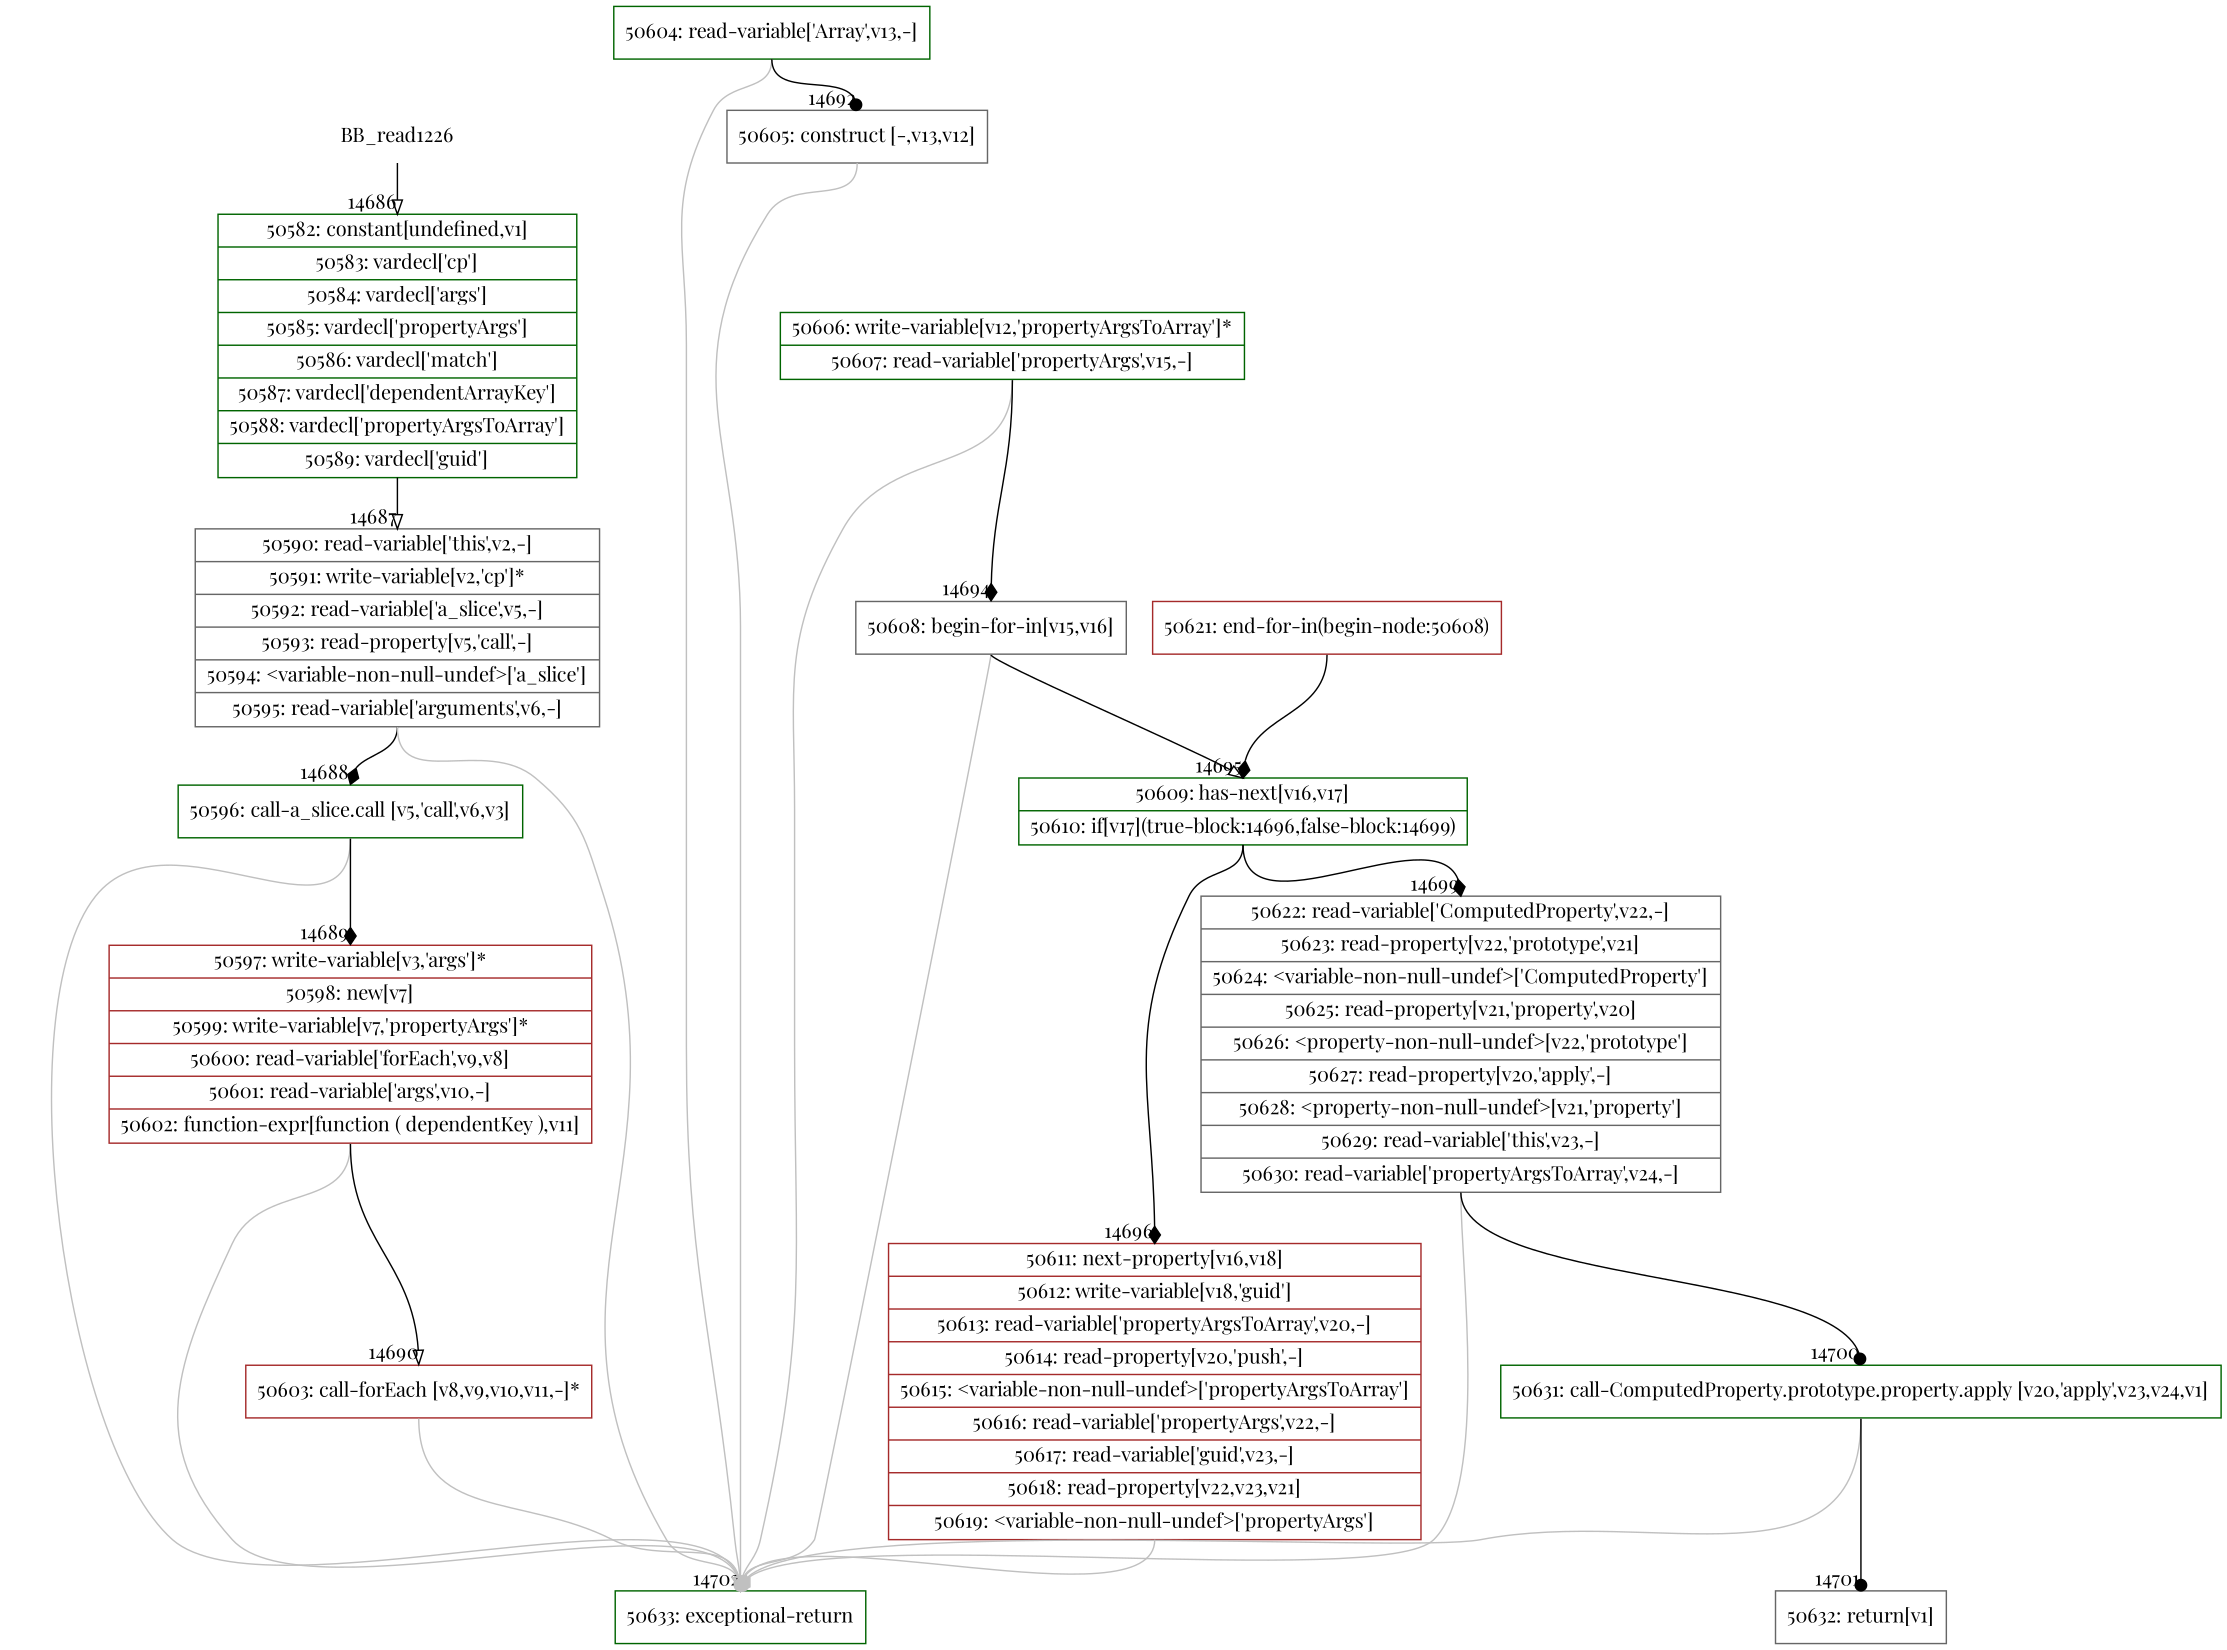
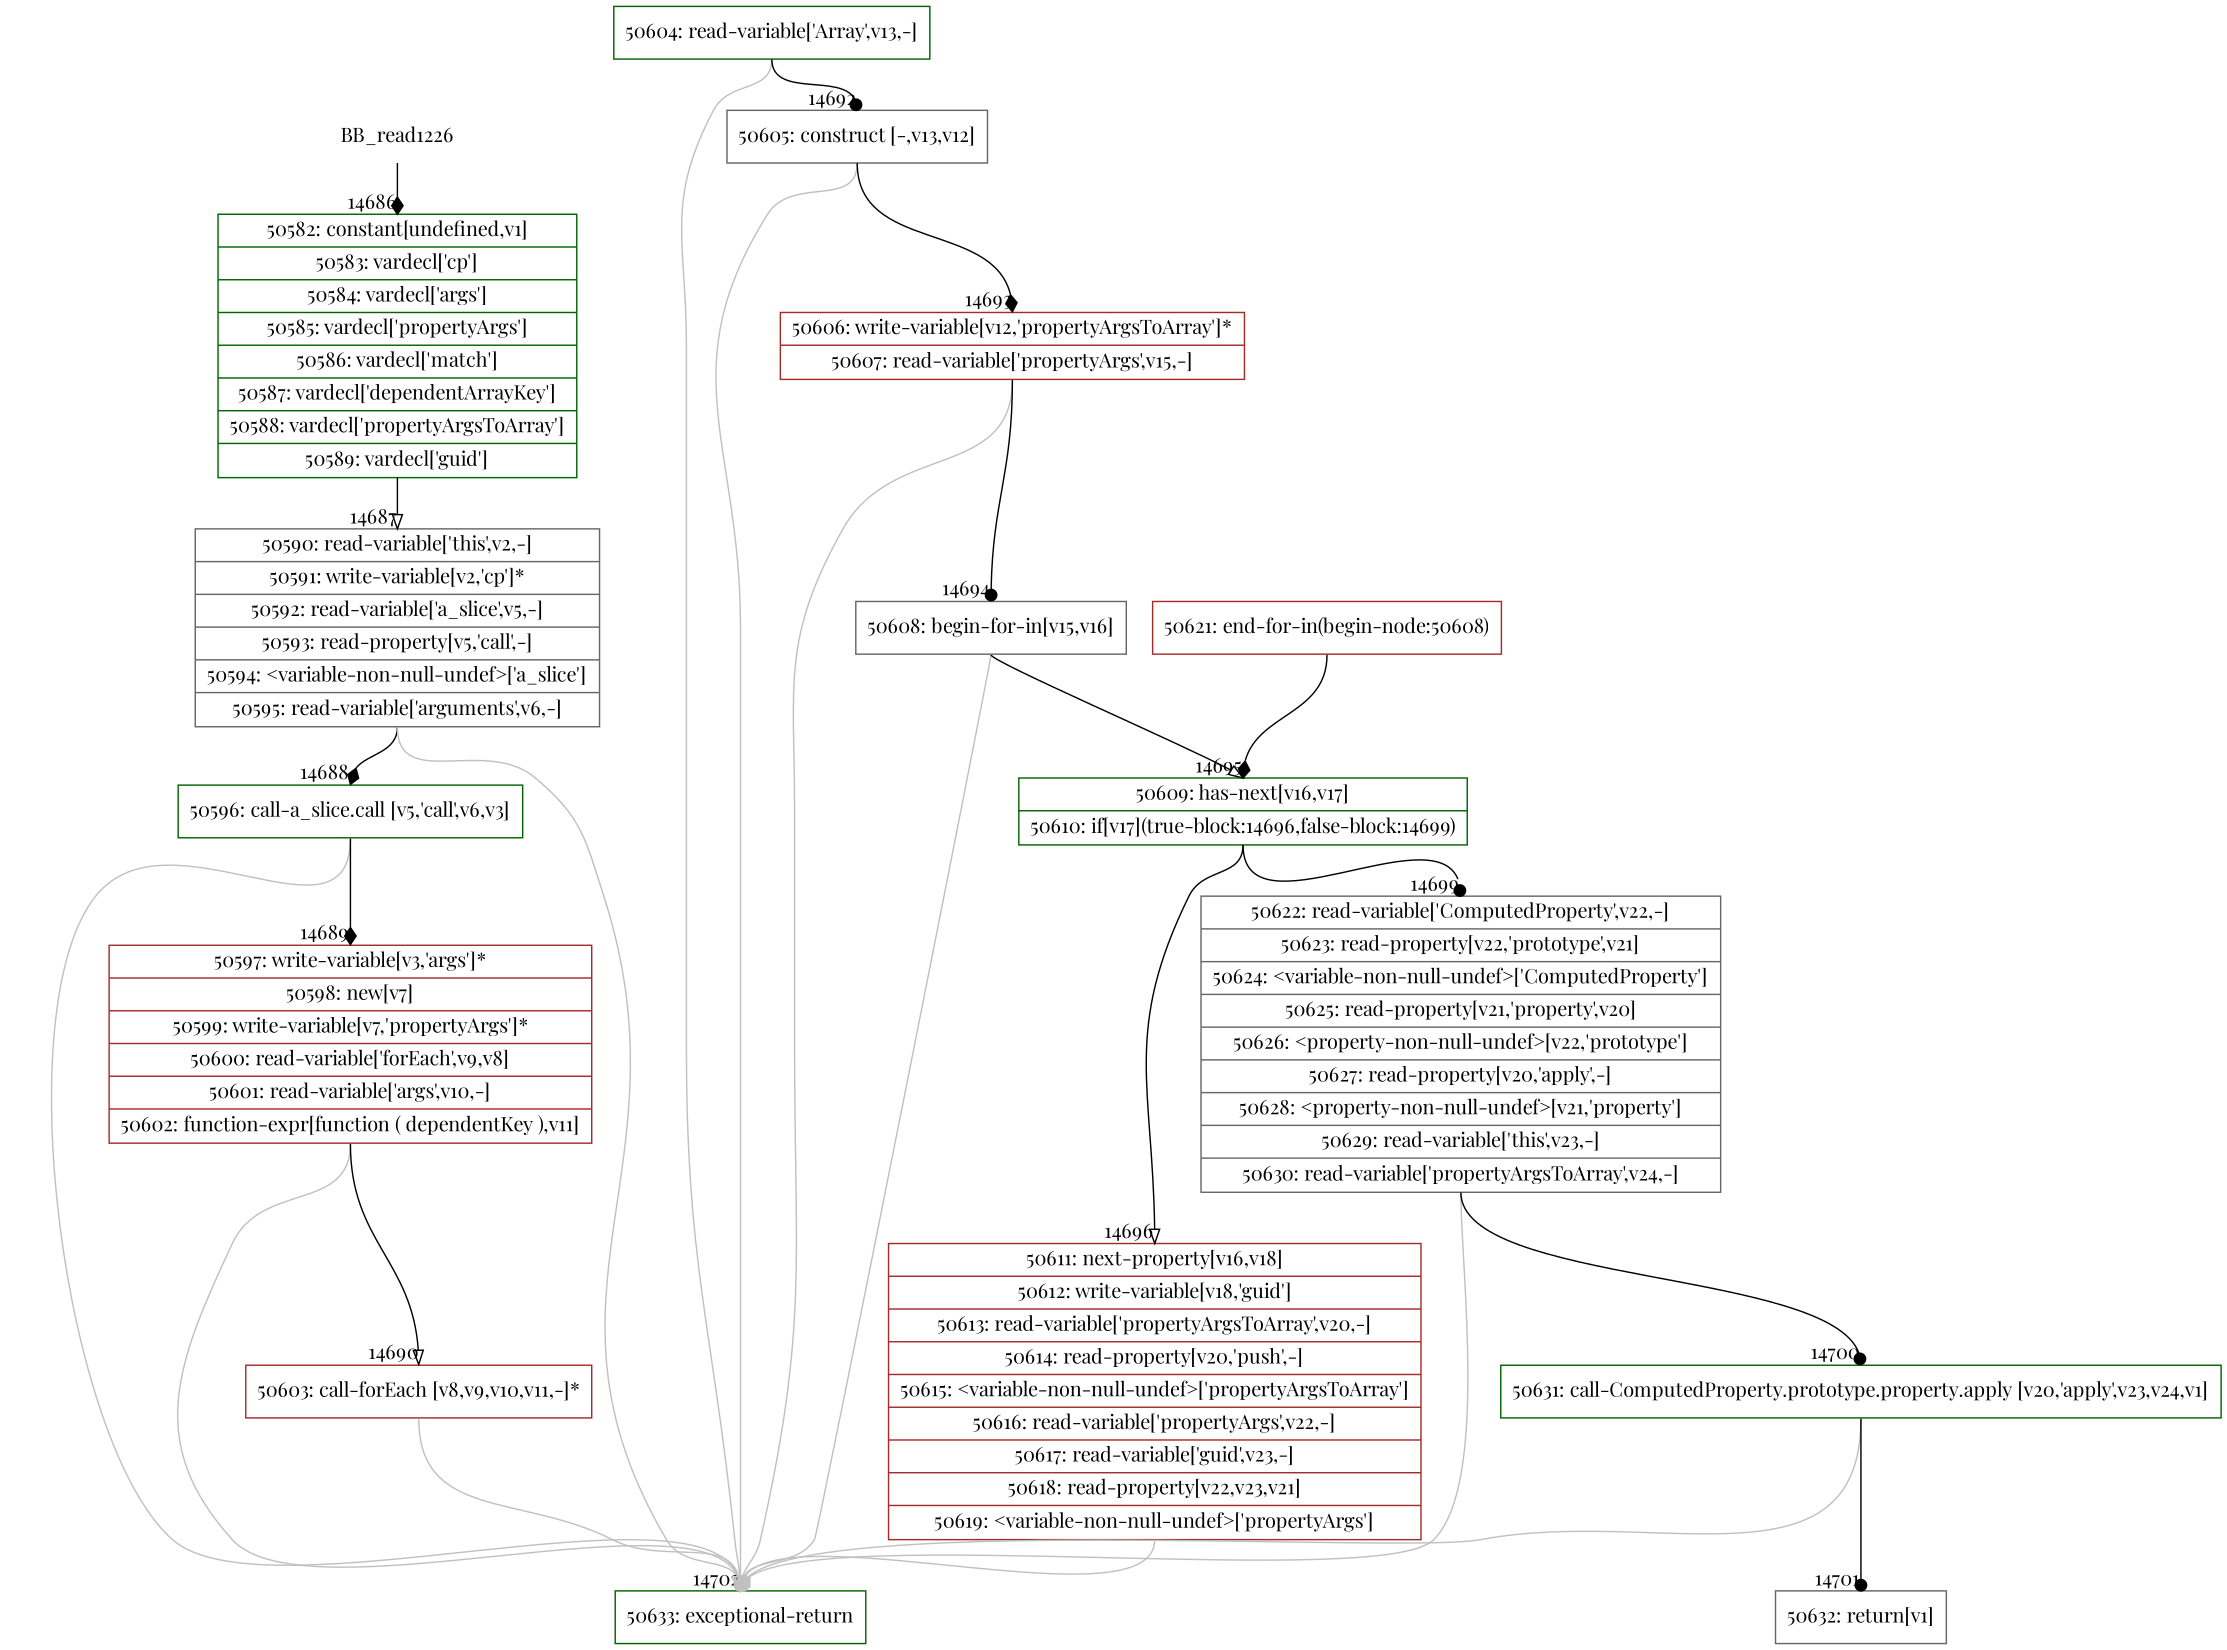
(397, 181) -> (397, 181)
none -> (927, 235)
(1012, 346) -> (1012, 346)
(1003, 485) -> (1003, 485)
(1344, 872) -> (1344, 872)
(1149, 1020) -> (1149, 1020)
